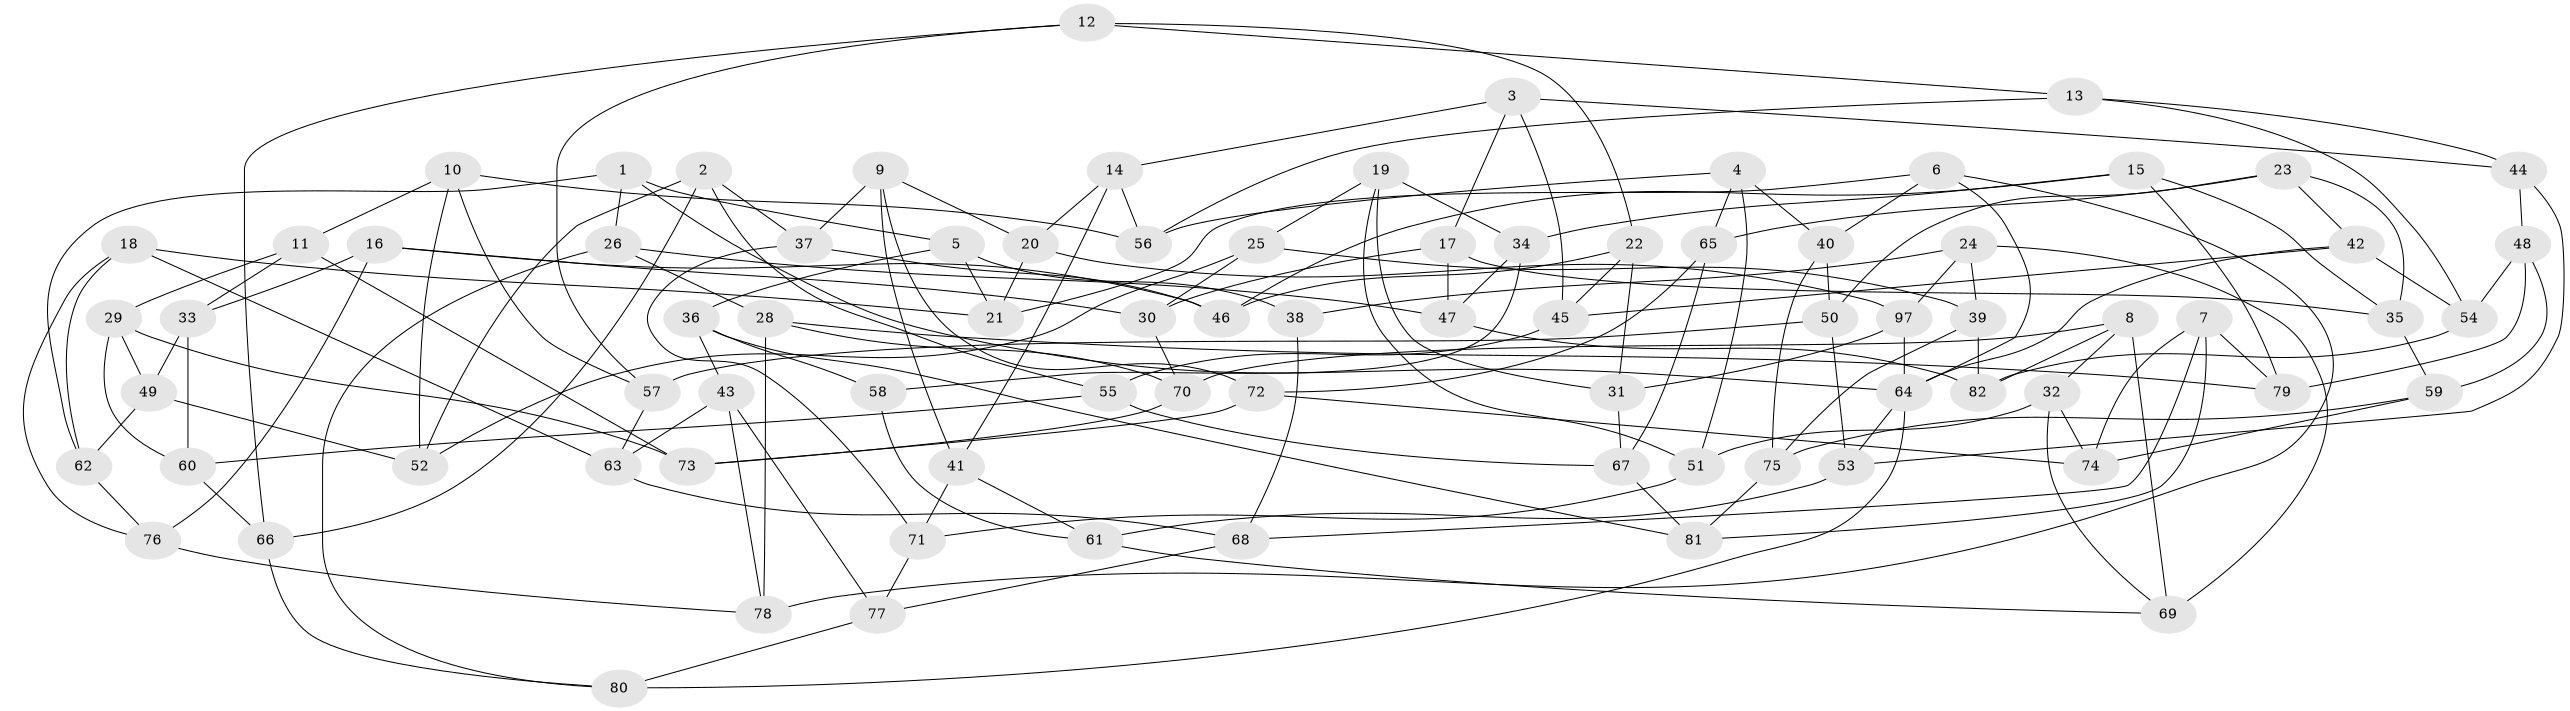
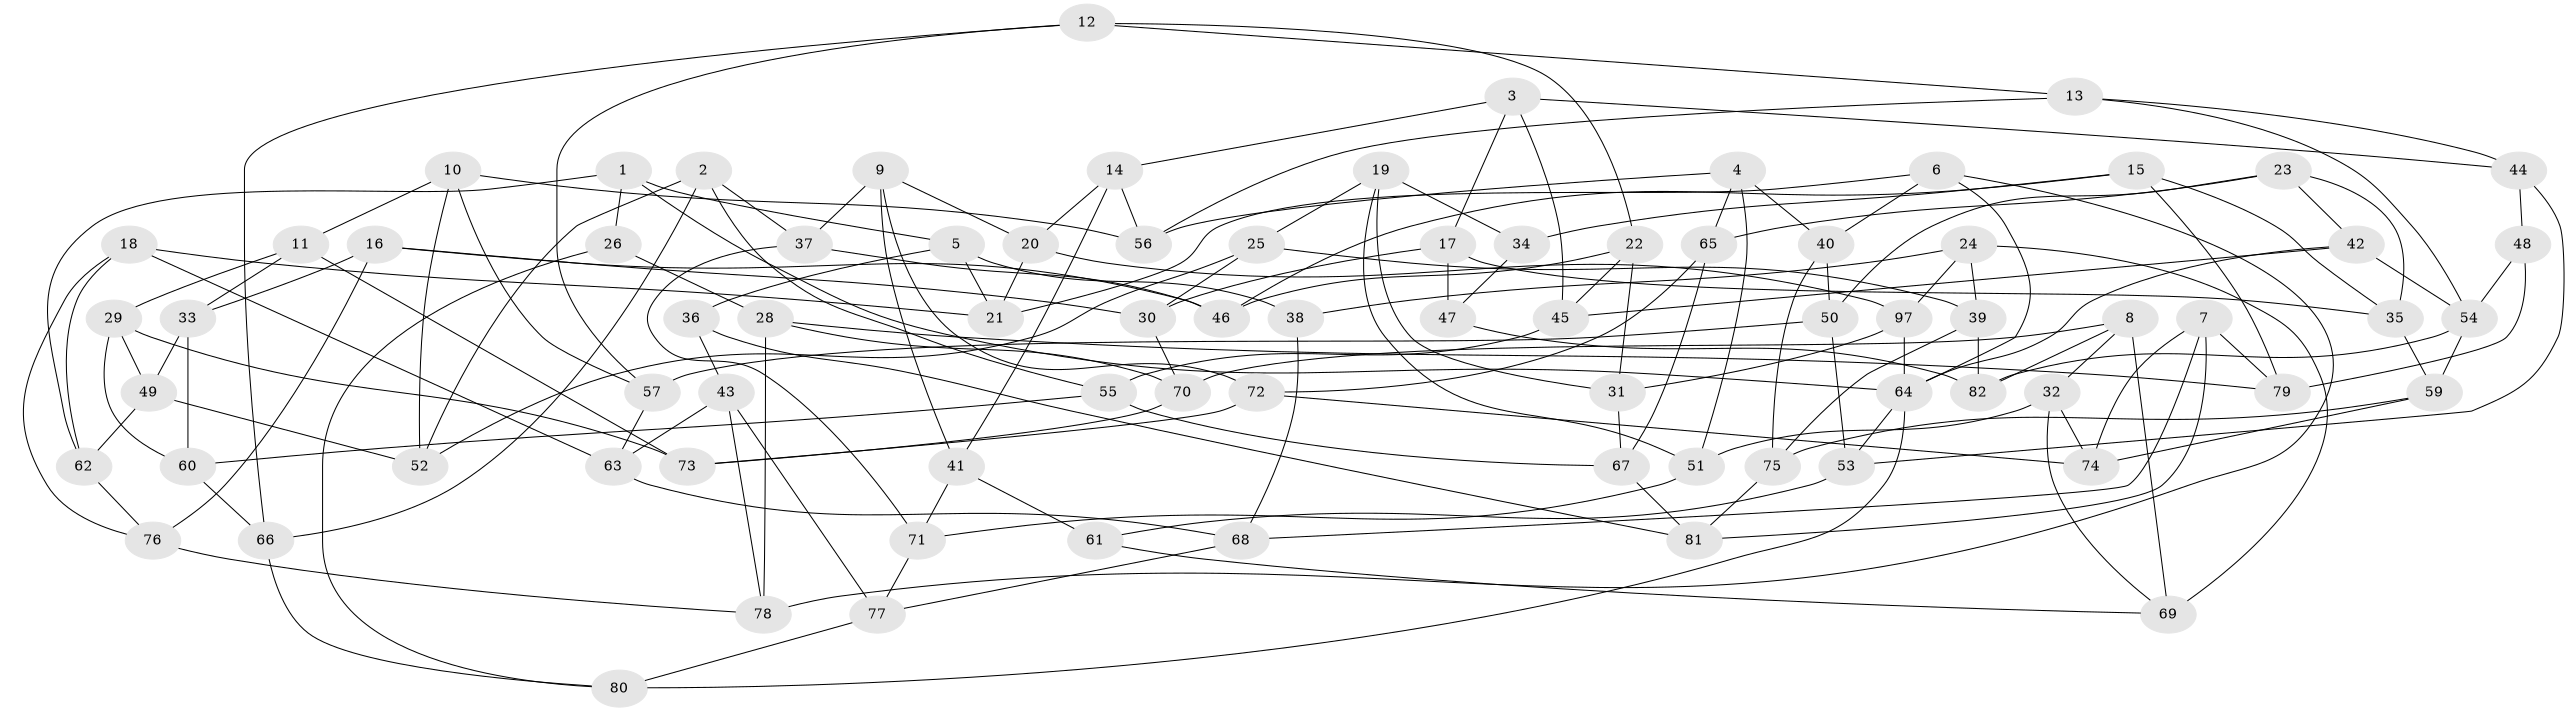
(992, 278) -> none
(2535, 344) -> (2455, 349)
(879, 393) -> none
